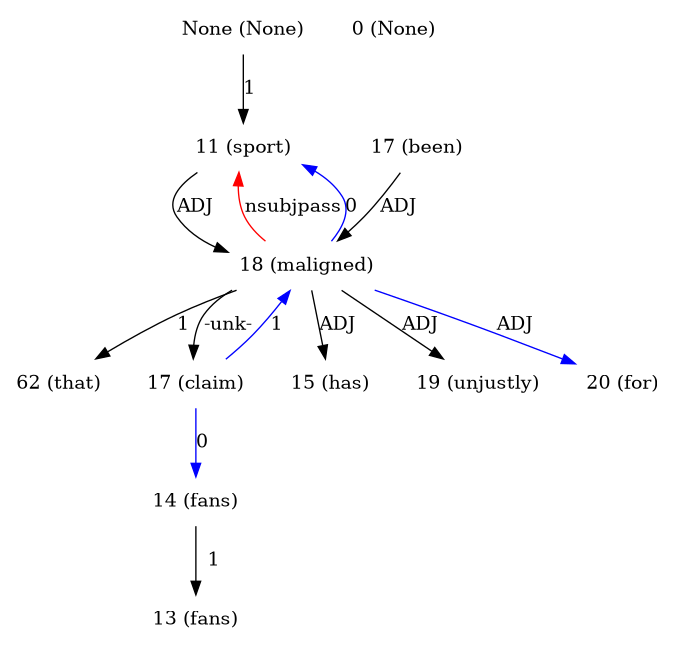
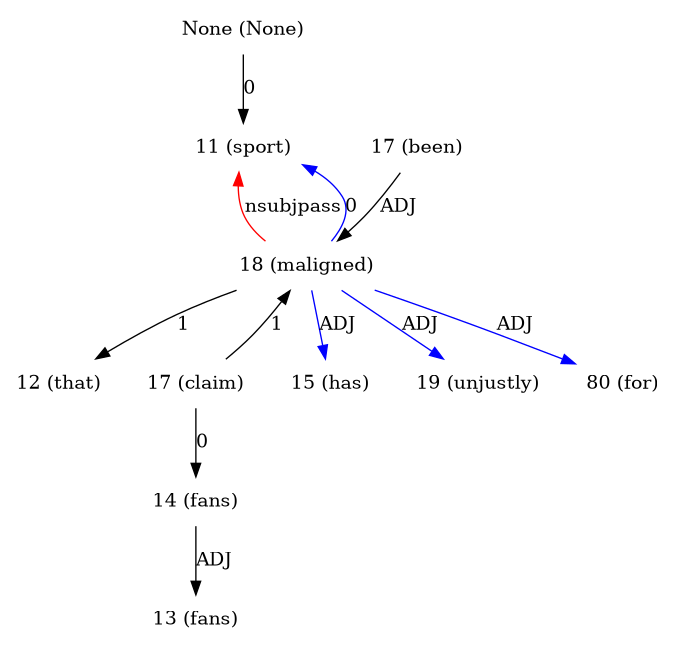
(394, 30) -> none
(250, 89) -> (250, 89)
(176, 214) -> none
(205, 313) -> none
(317, 318) -> (317, 318)
(387, 321) -> (387, 321)
(255, 332) -> (255, 332)
(59, 384) -> (59, 384)
(623, 384) -> (623, 384)
(196, 436) -> (196, 436)
(214, 561) -> (214, 561)
